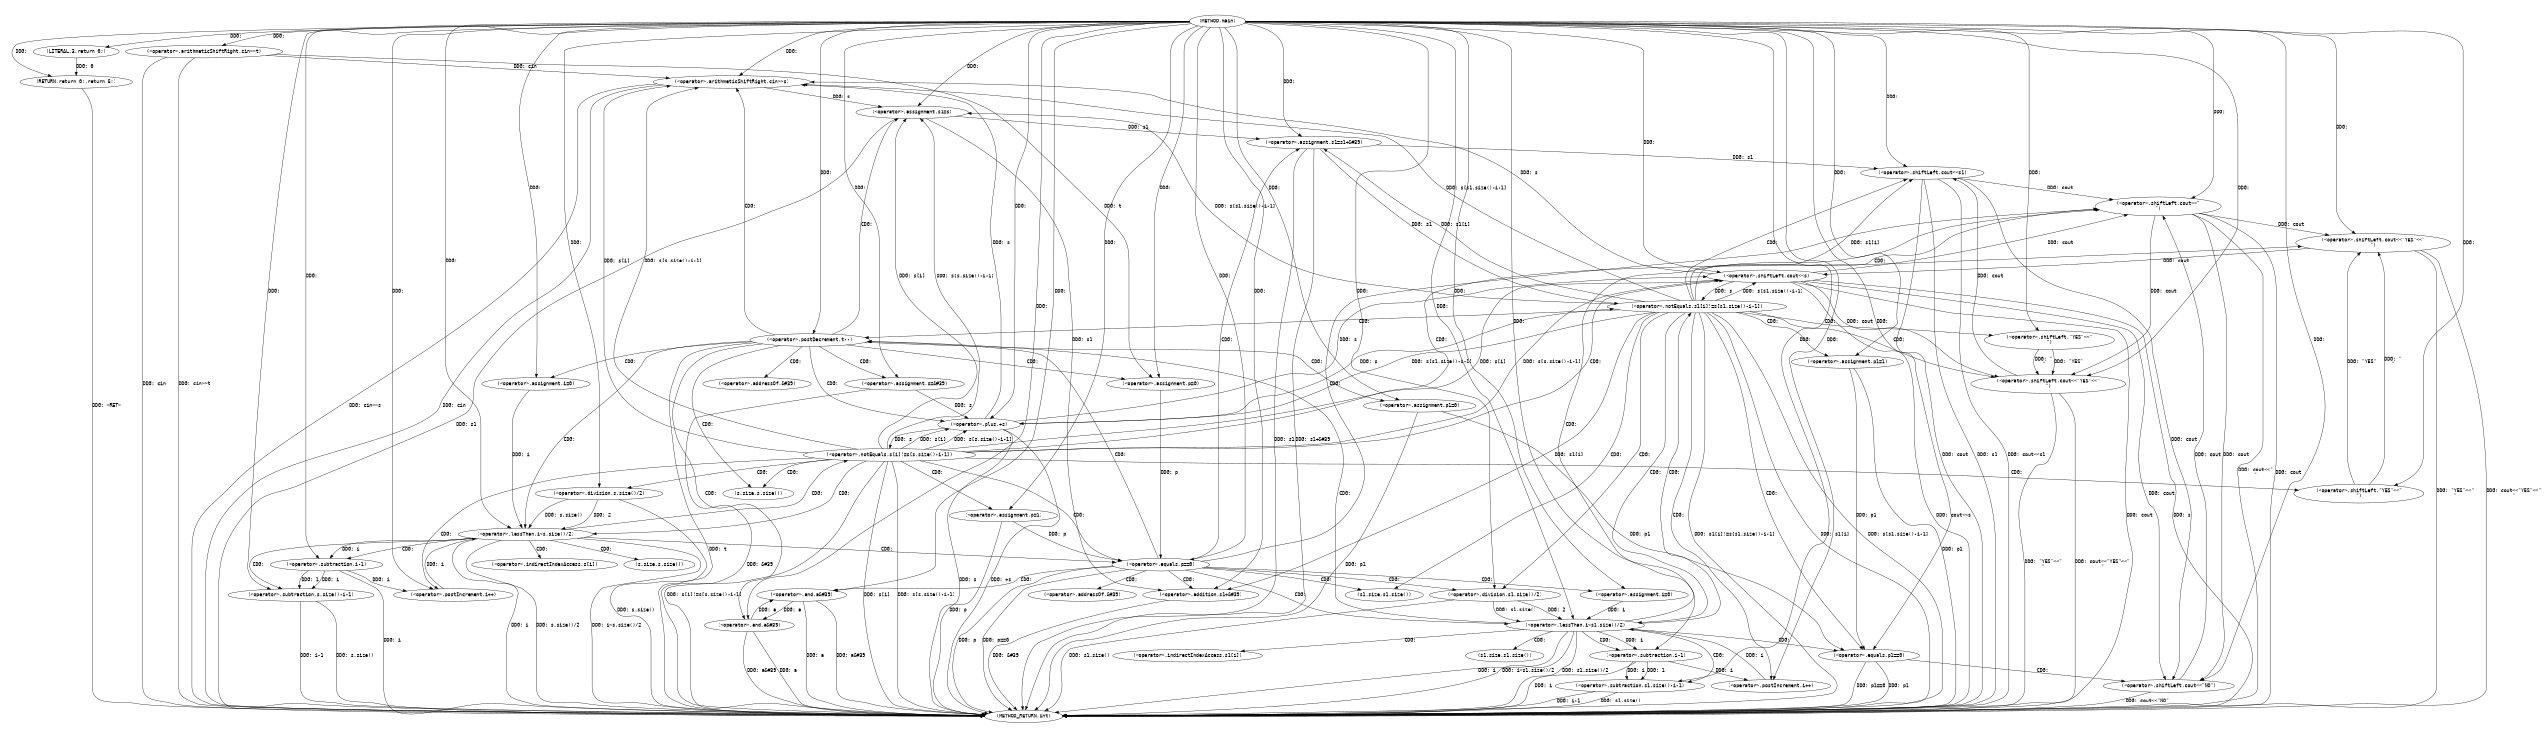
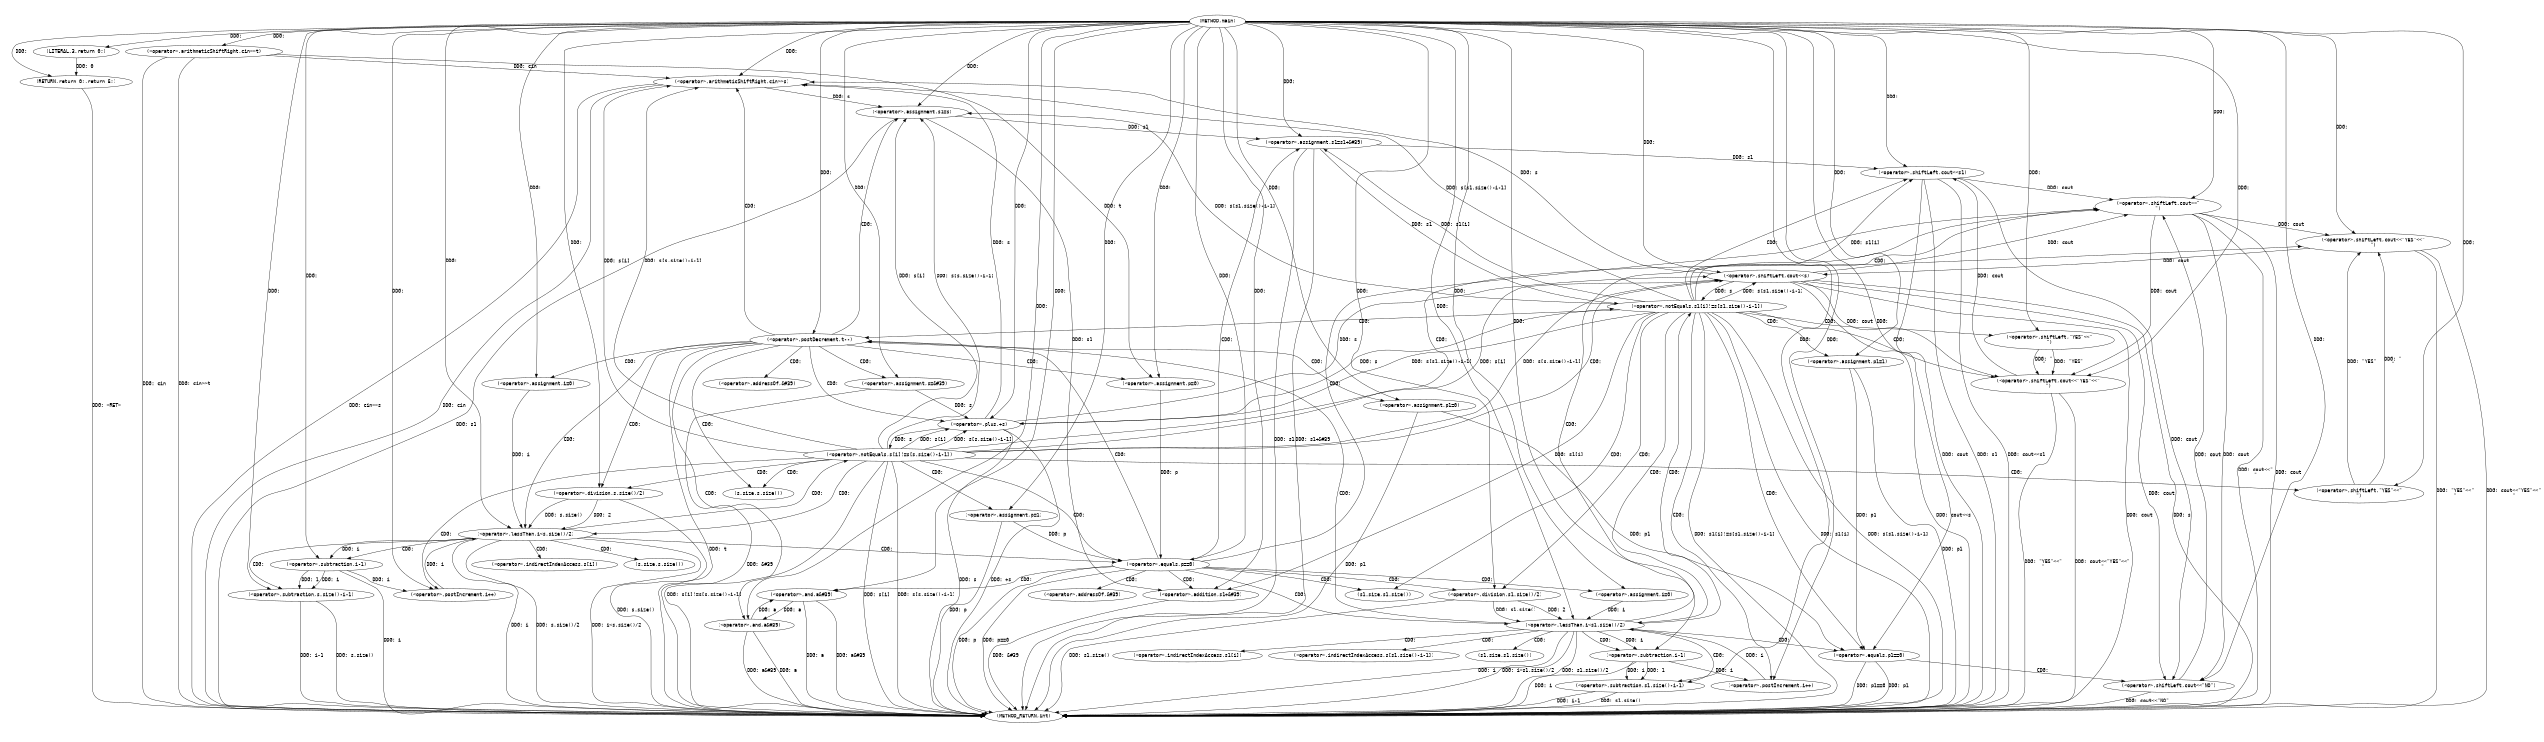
none -> (649, 373)
none -> (1364, 656)
